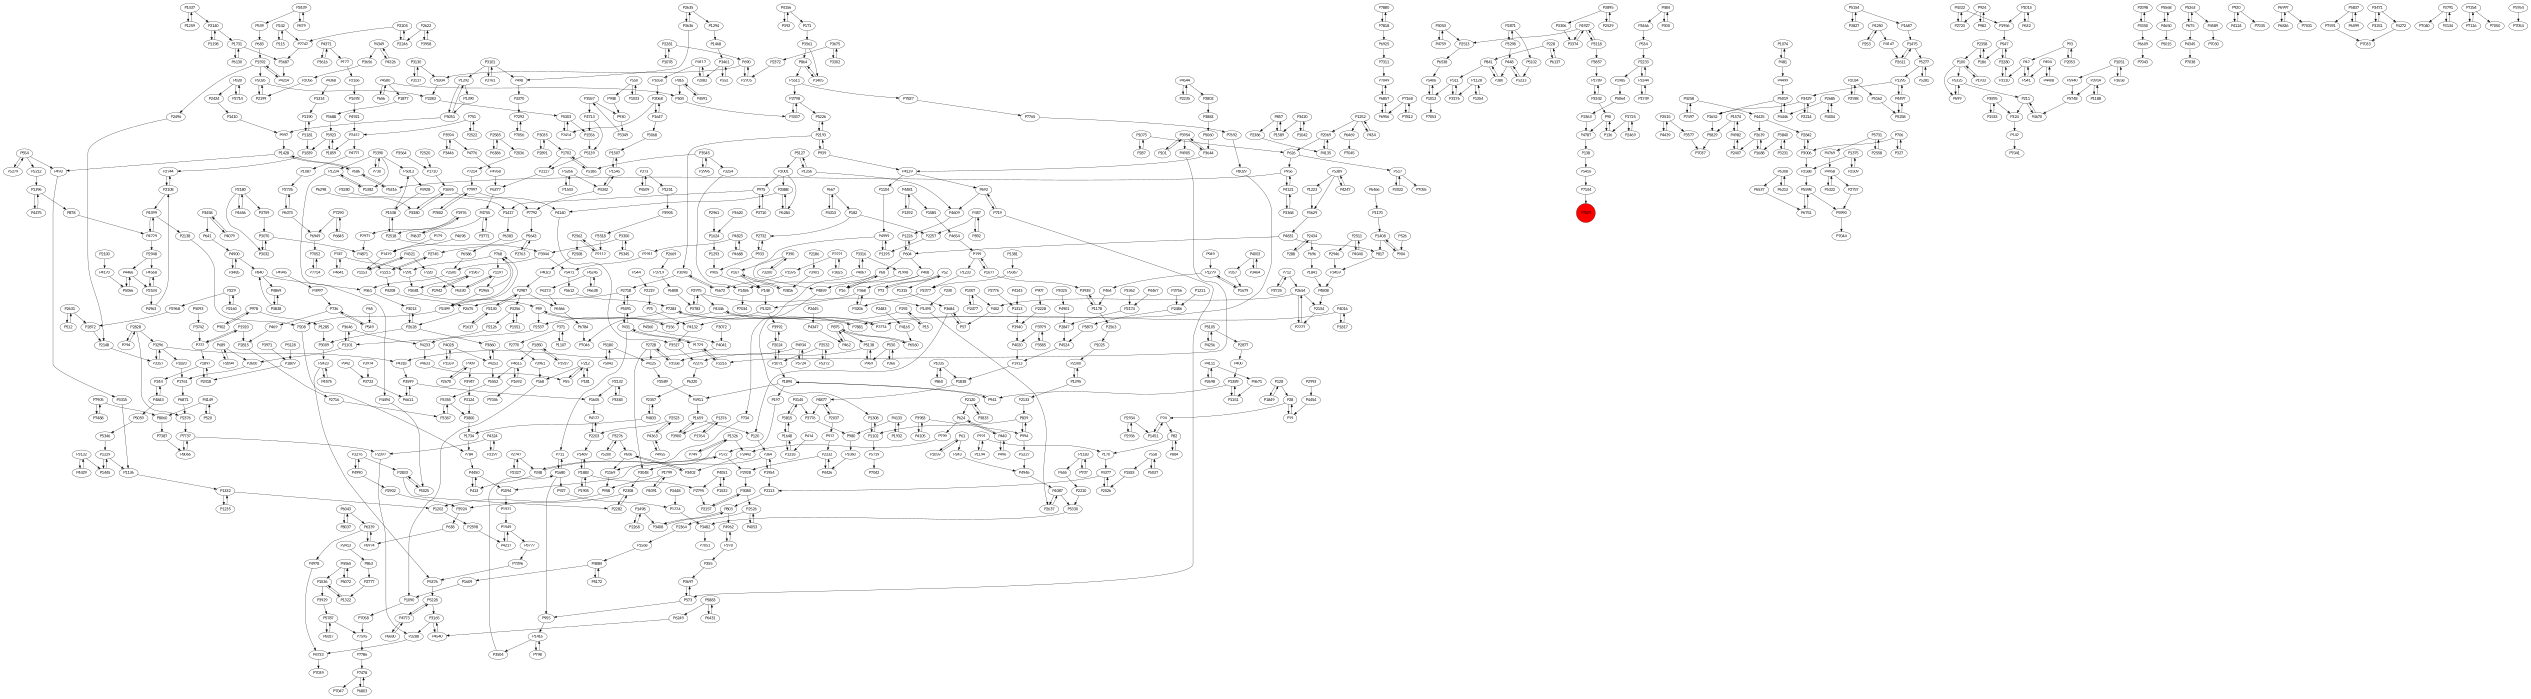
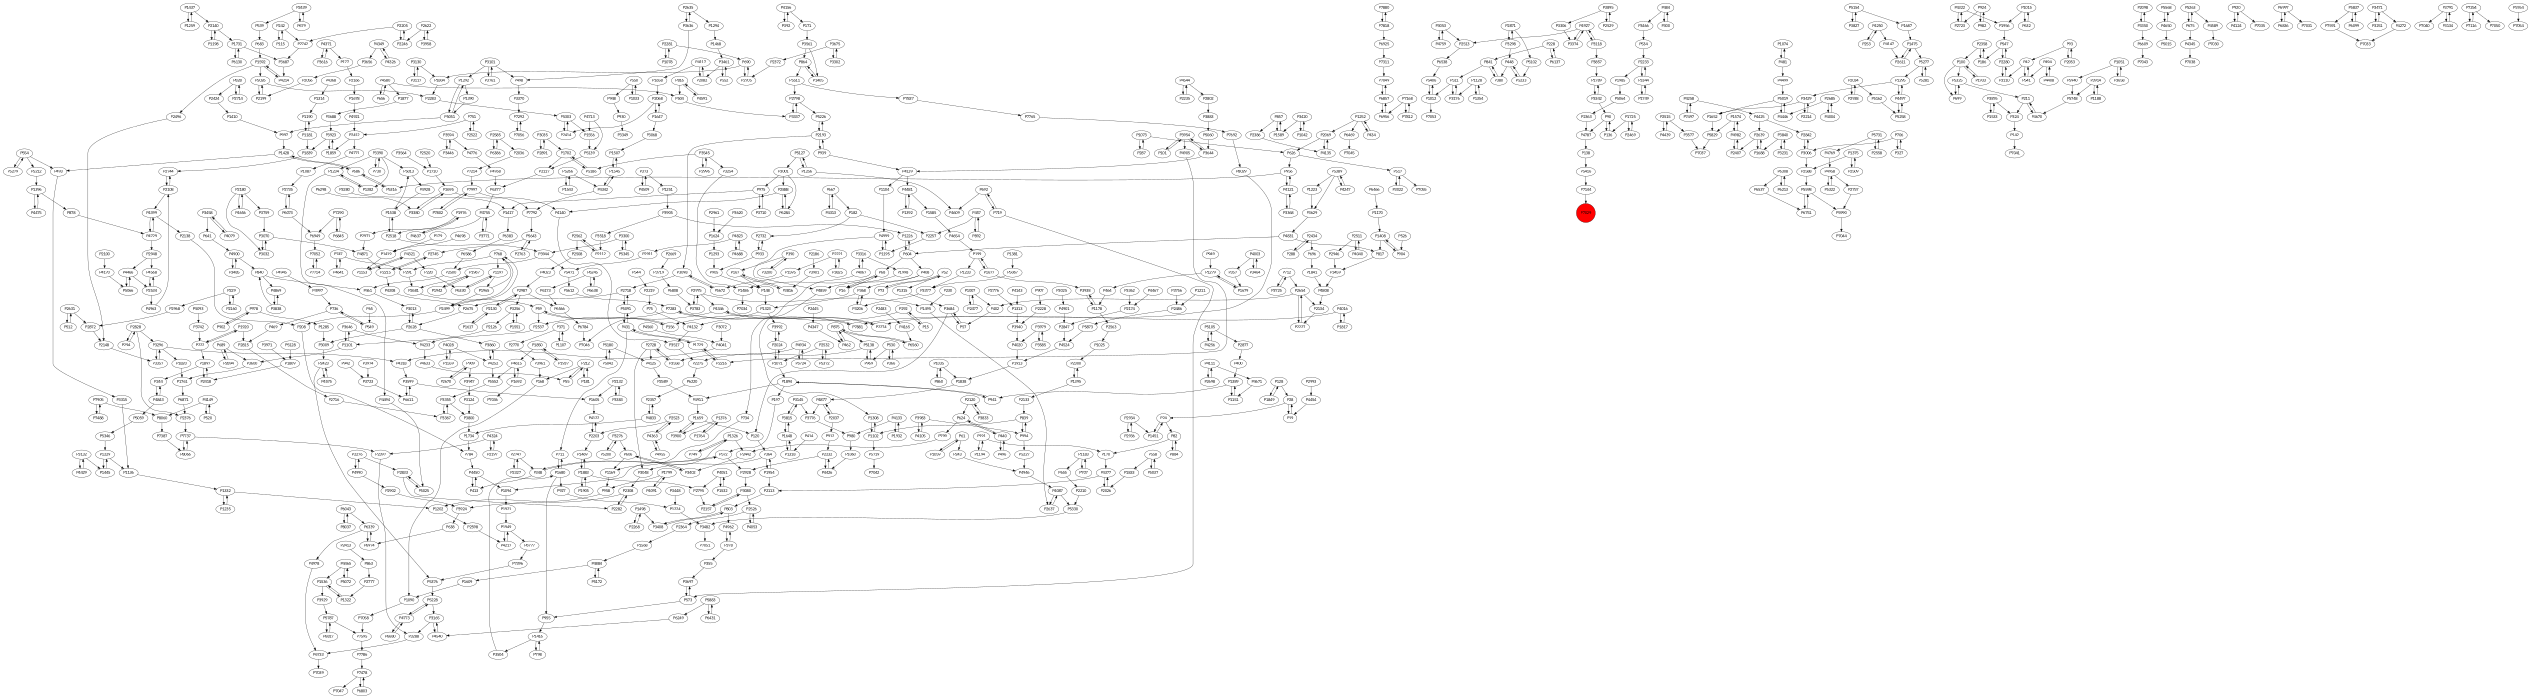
(589, 99) -> none
(946, 181) -> (907, 179)
(934, 226) -> (786, 226)
